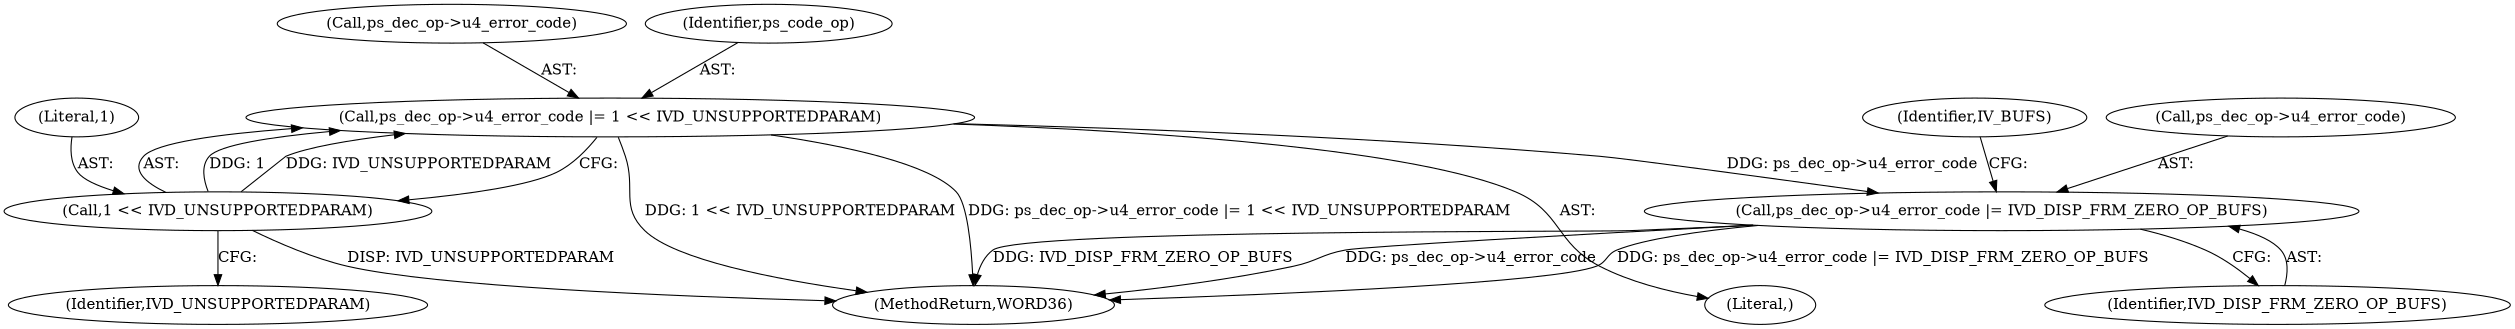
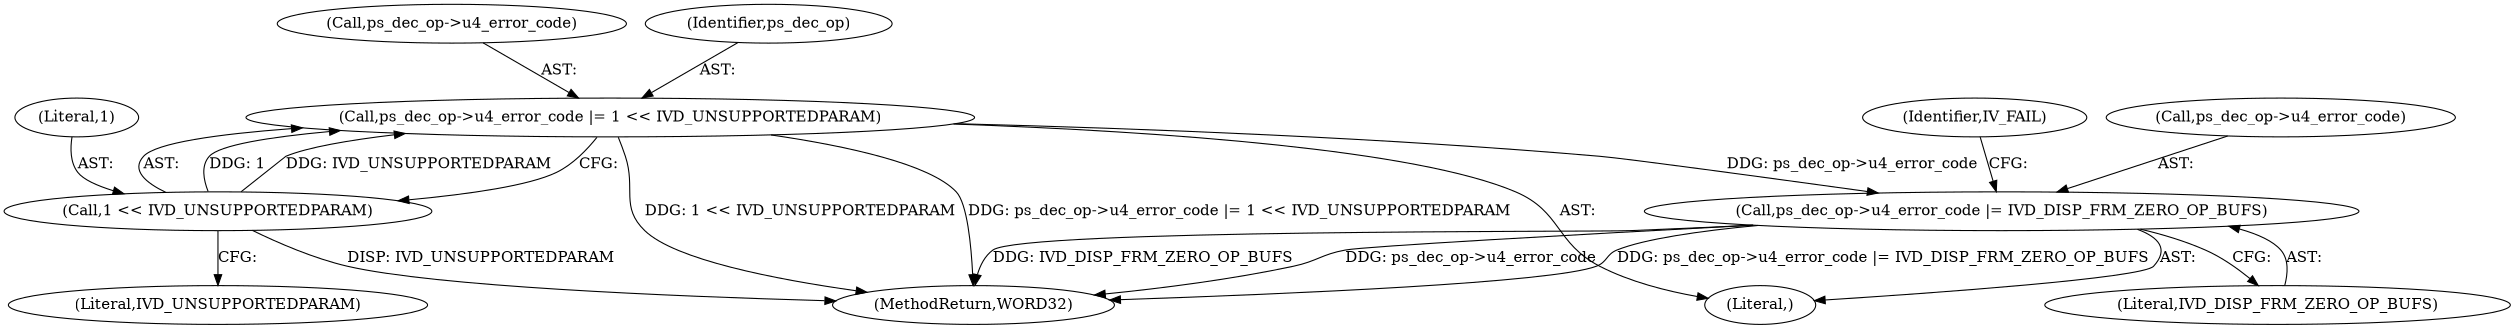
(769, 24) -> (769, 24)
(1975, 117) -> (1975, 117)
none -> (2016, 286)
(218, 305) -> (218, 305)
(973, 305) -> (973, 305)
(2278, 305) -> (2278, 305)
